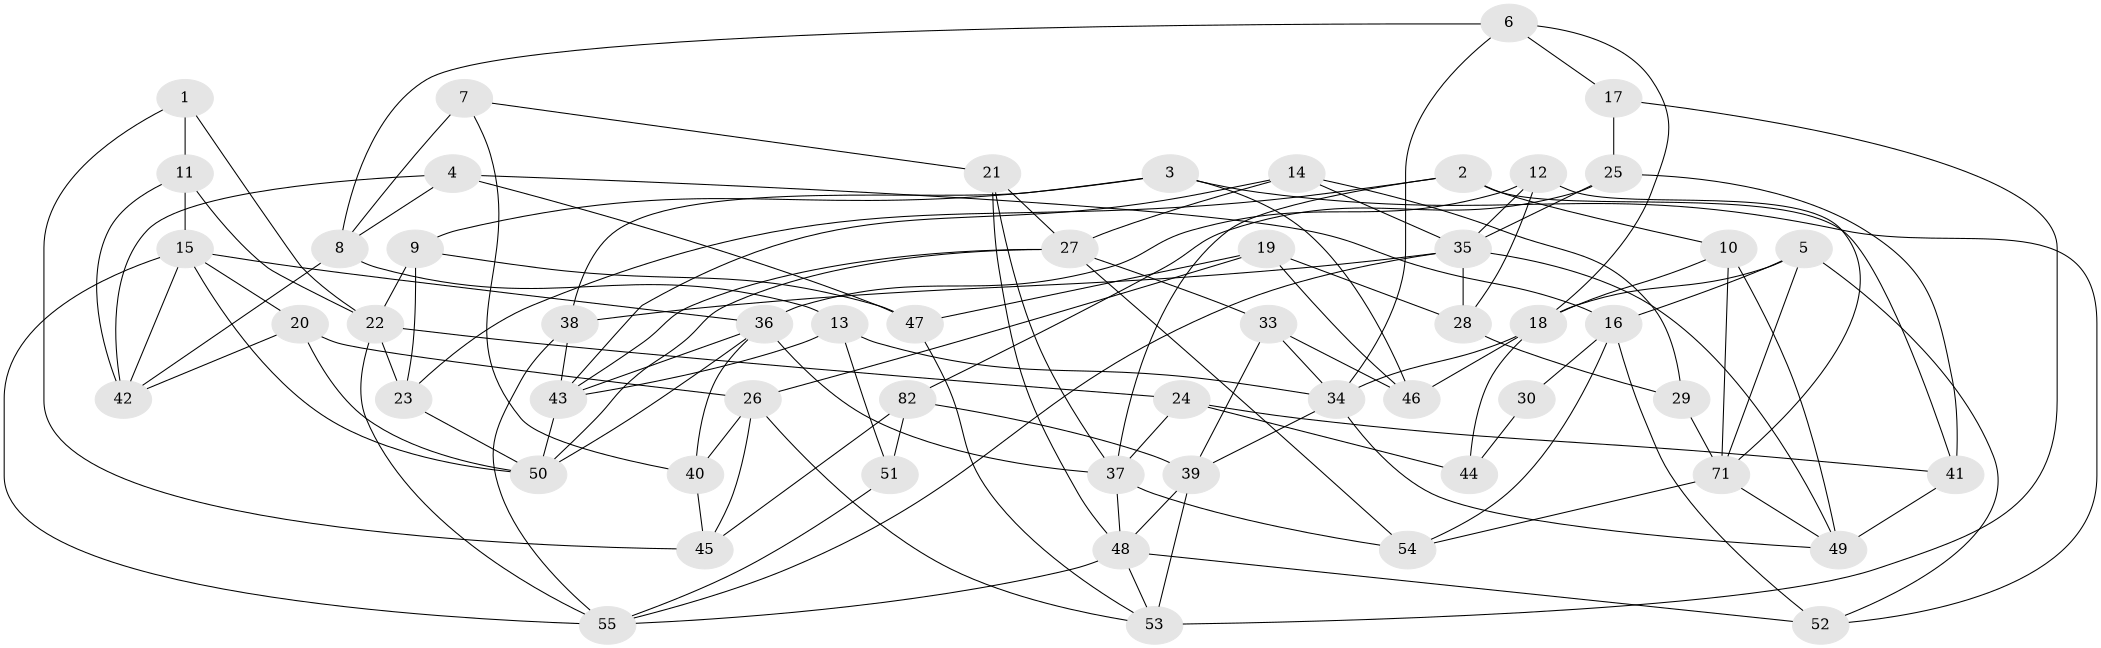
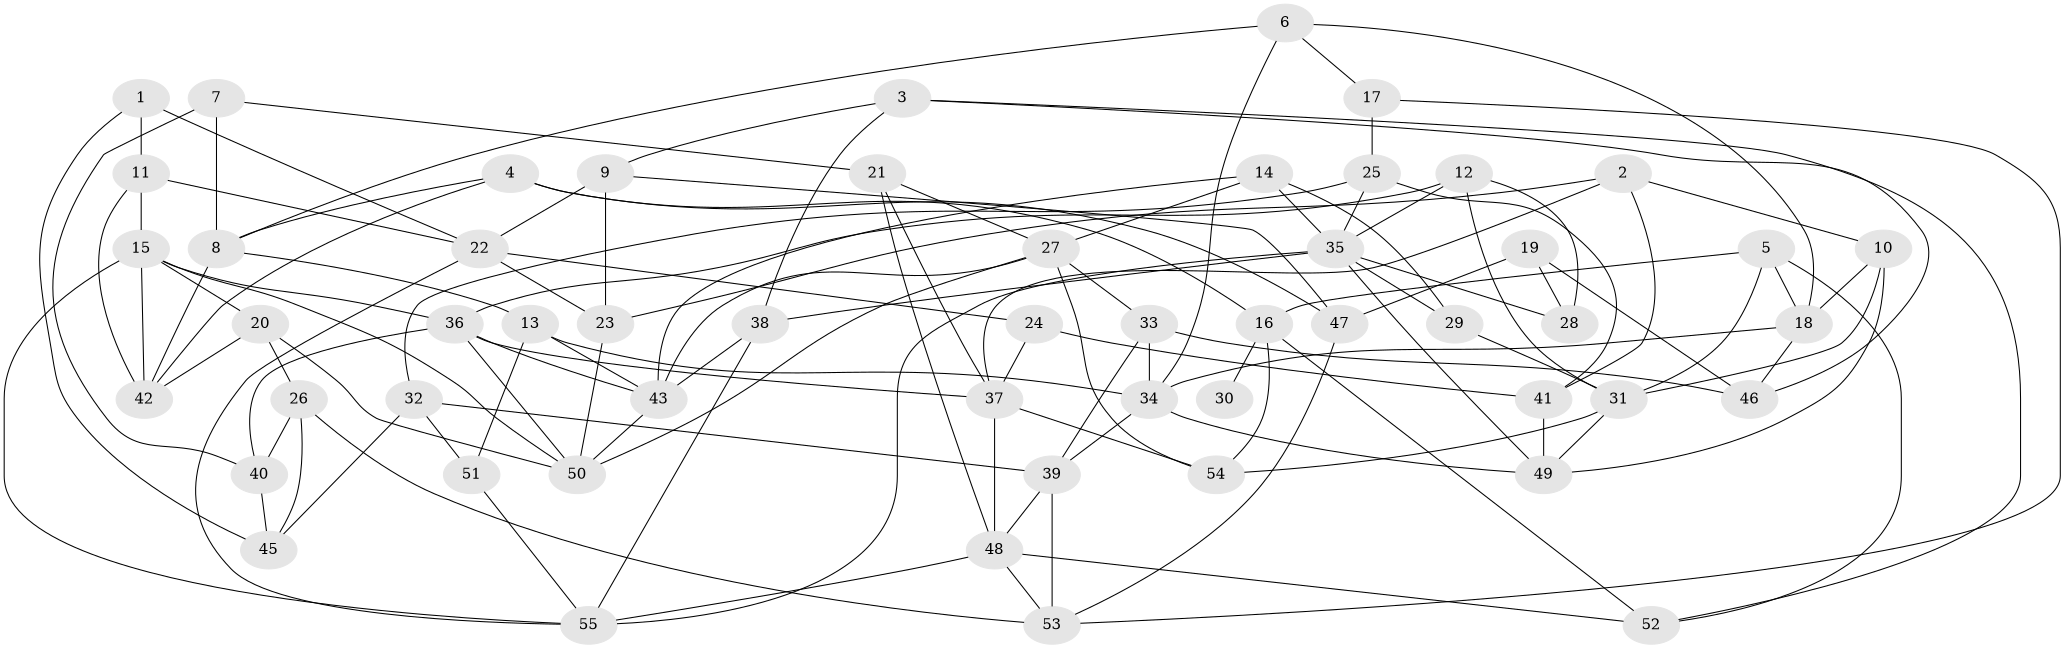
(1022, 323) -> none
(1574, 368) -> (1391, 284)
(908, 400) -> (414, 400)
(1469, 475) -> none
(1721, 475) -> (1619, 400)
